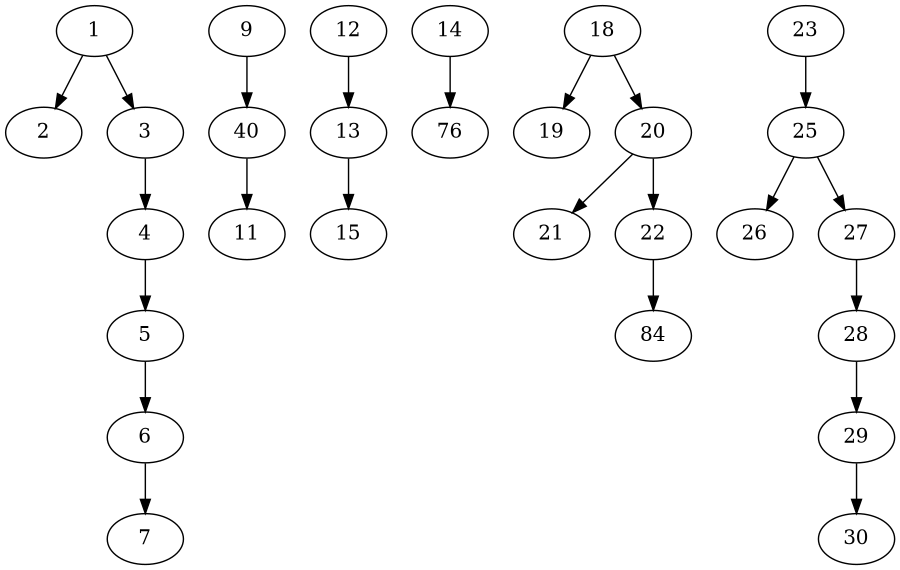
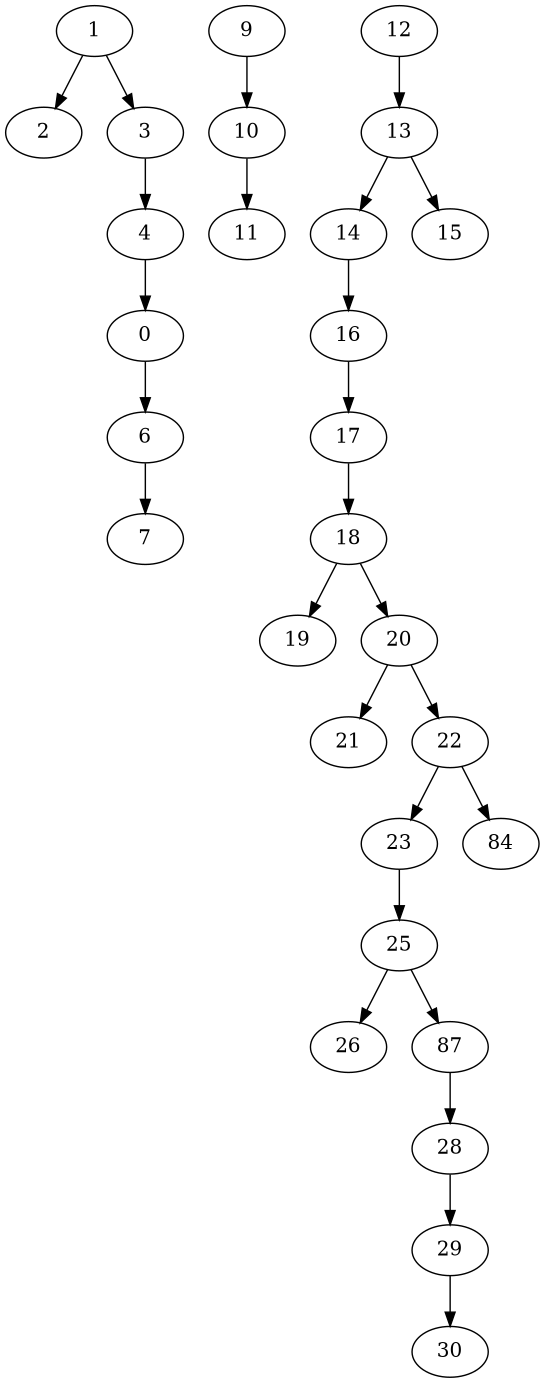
(247, 133) -> (247, 133)
(450, 133) -> (349, 336)
none -> (377, 177)
(857, 234) -> (450, 1047)
(145, 336) -> (145, 336)
none -> (349, 437)
none -> (428, 787)
